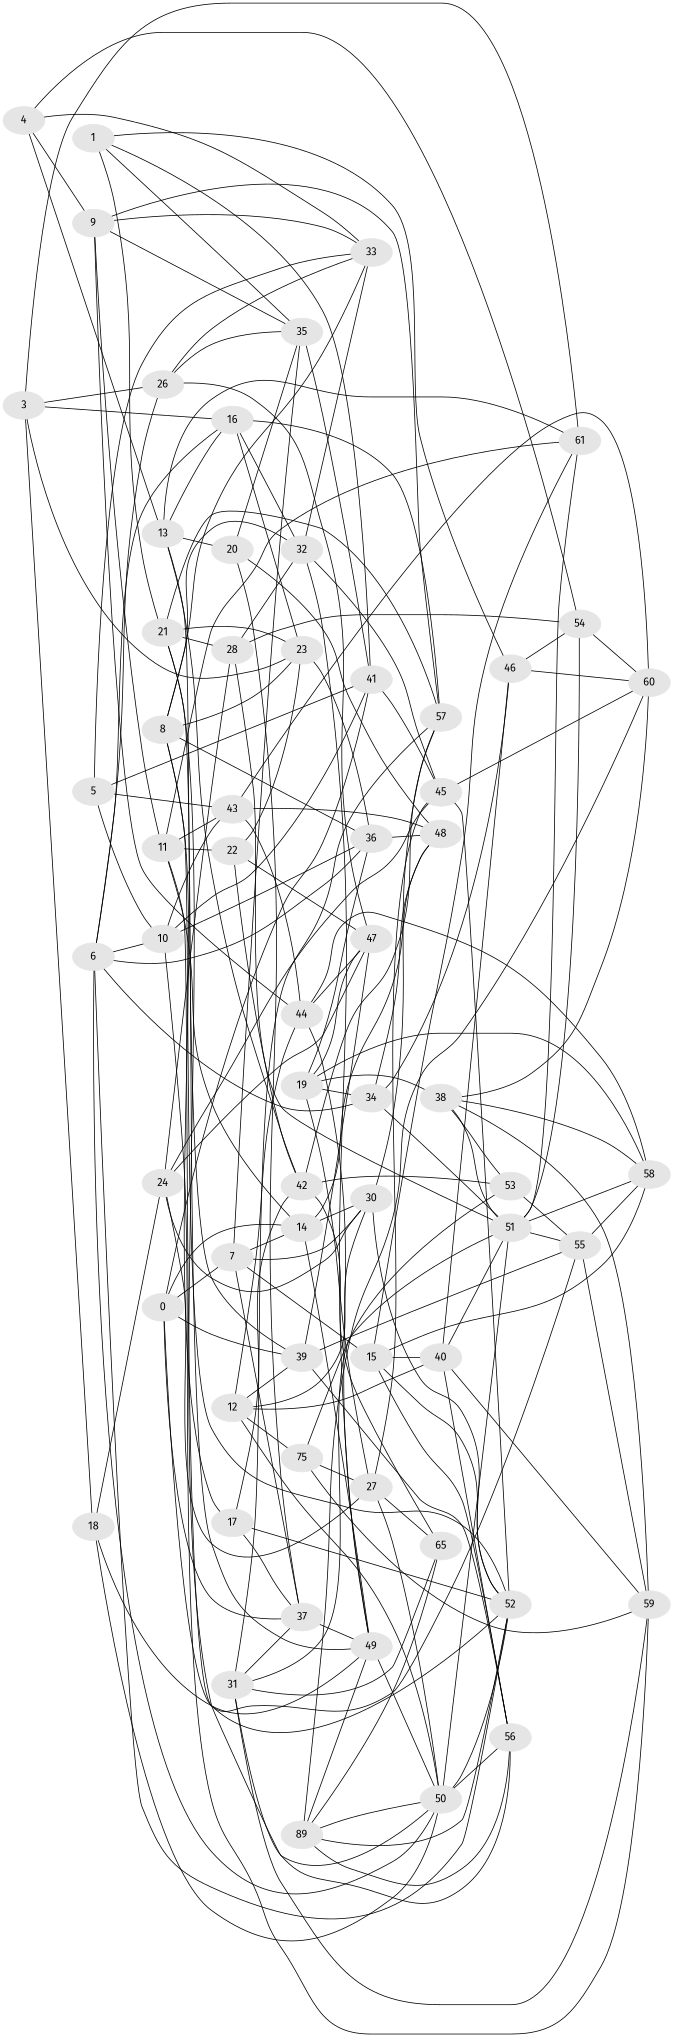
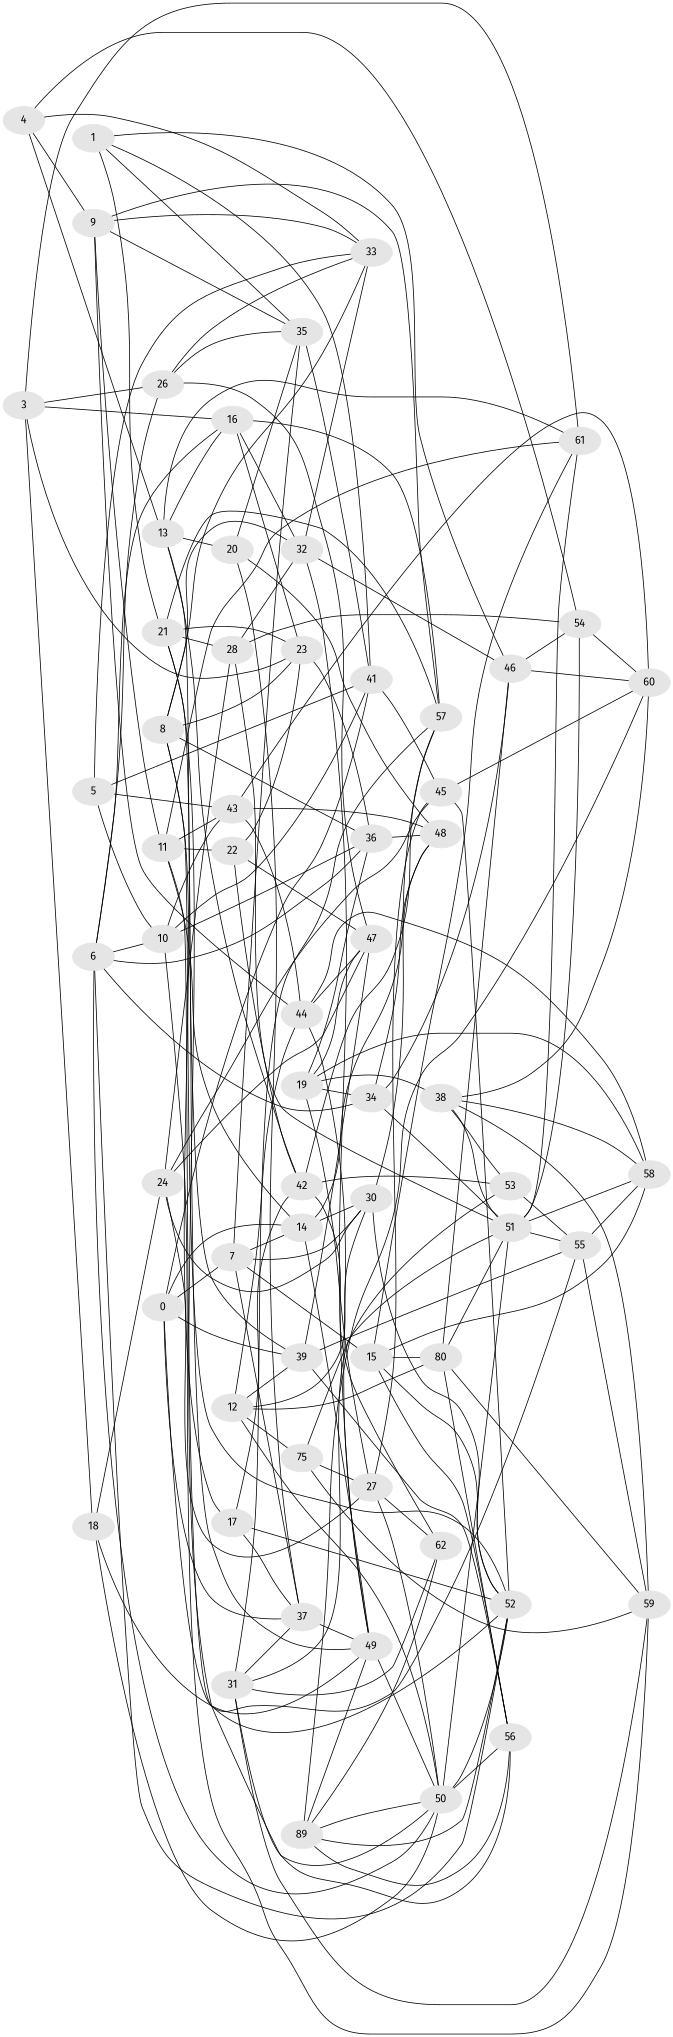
(393, 660) -> (406, 609)
(441, 1358) -> (441, 1358)
(441, 1546) -> (441, 1546)
